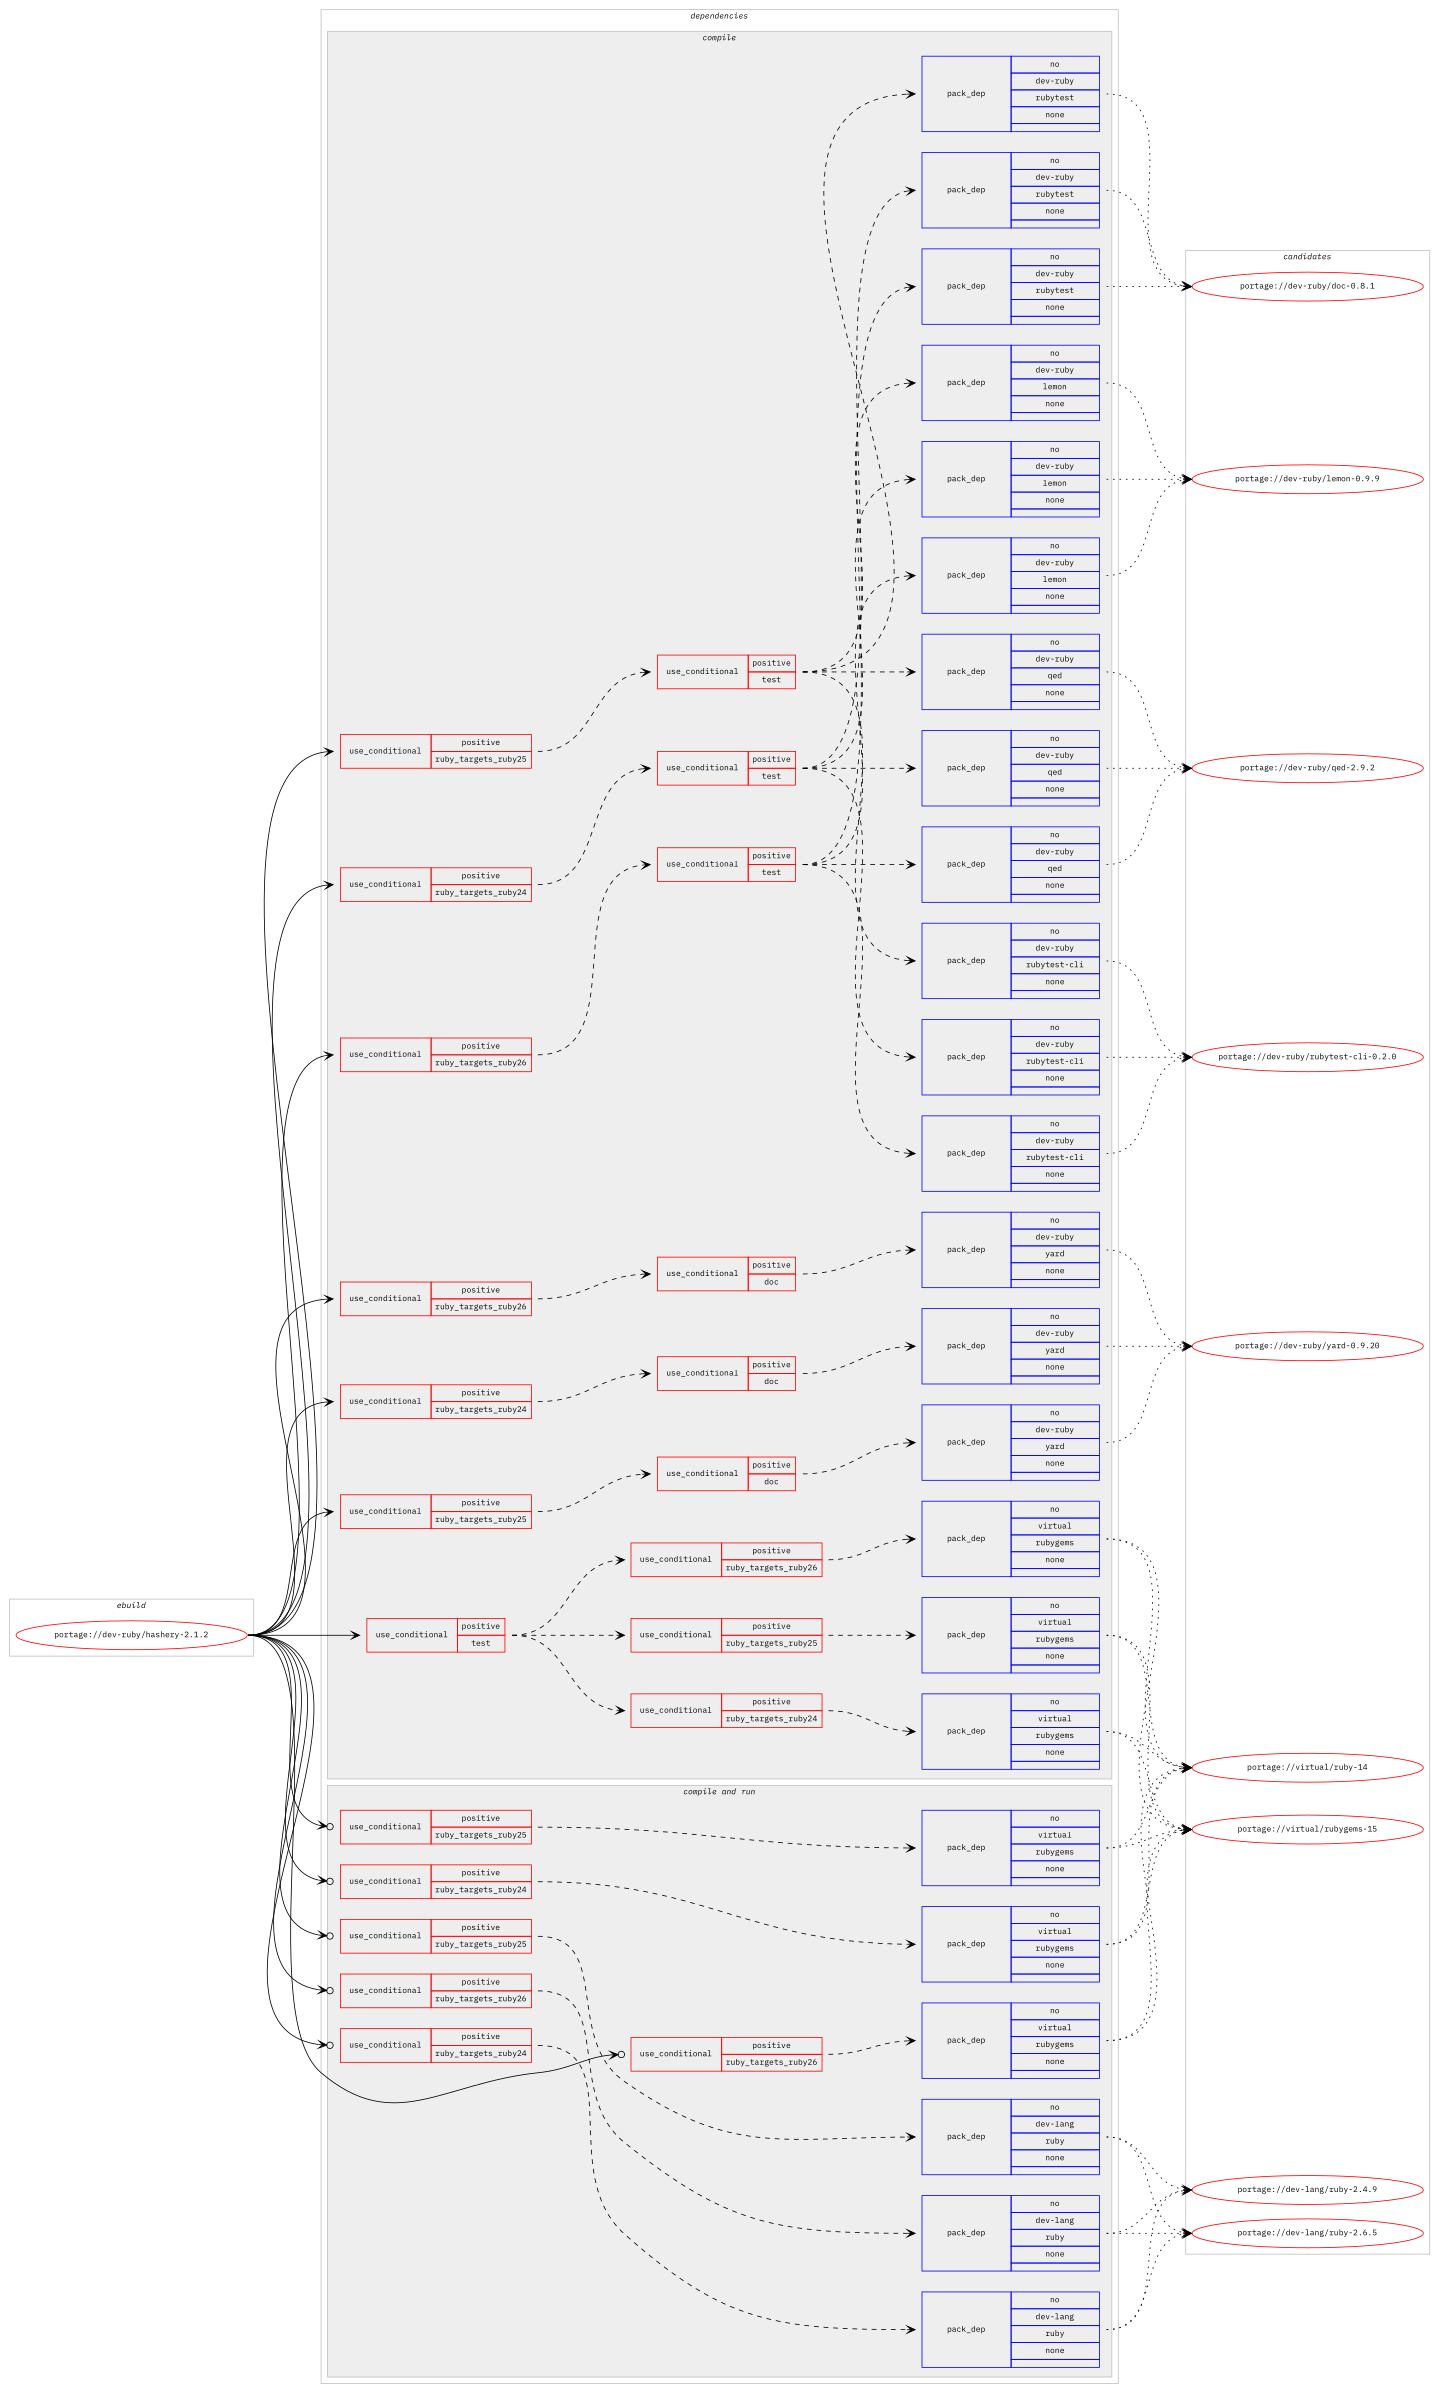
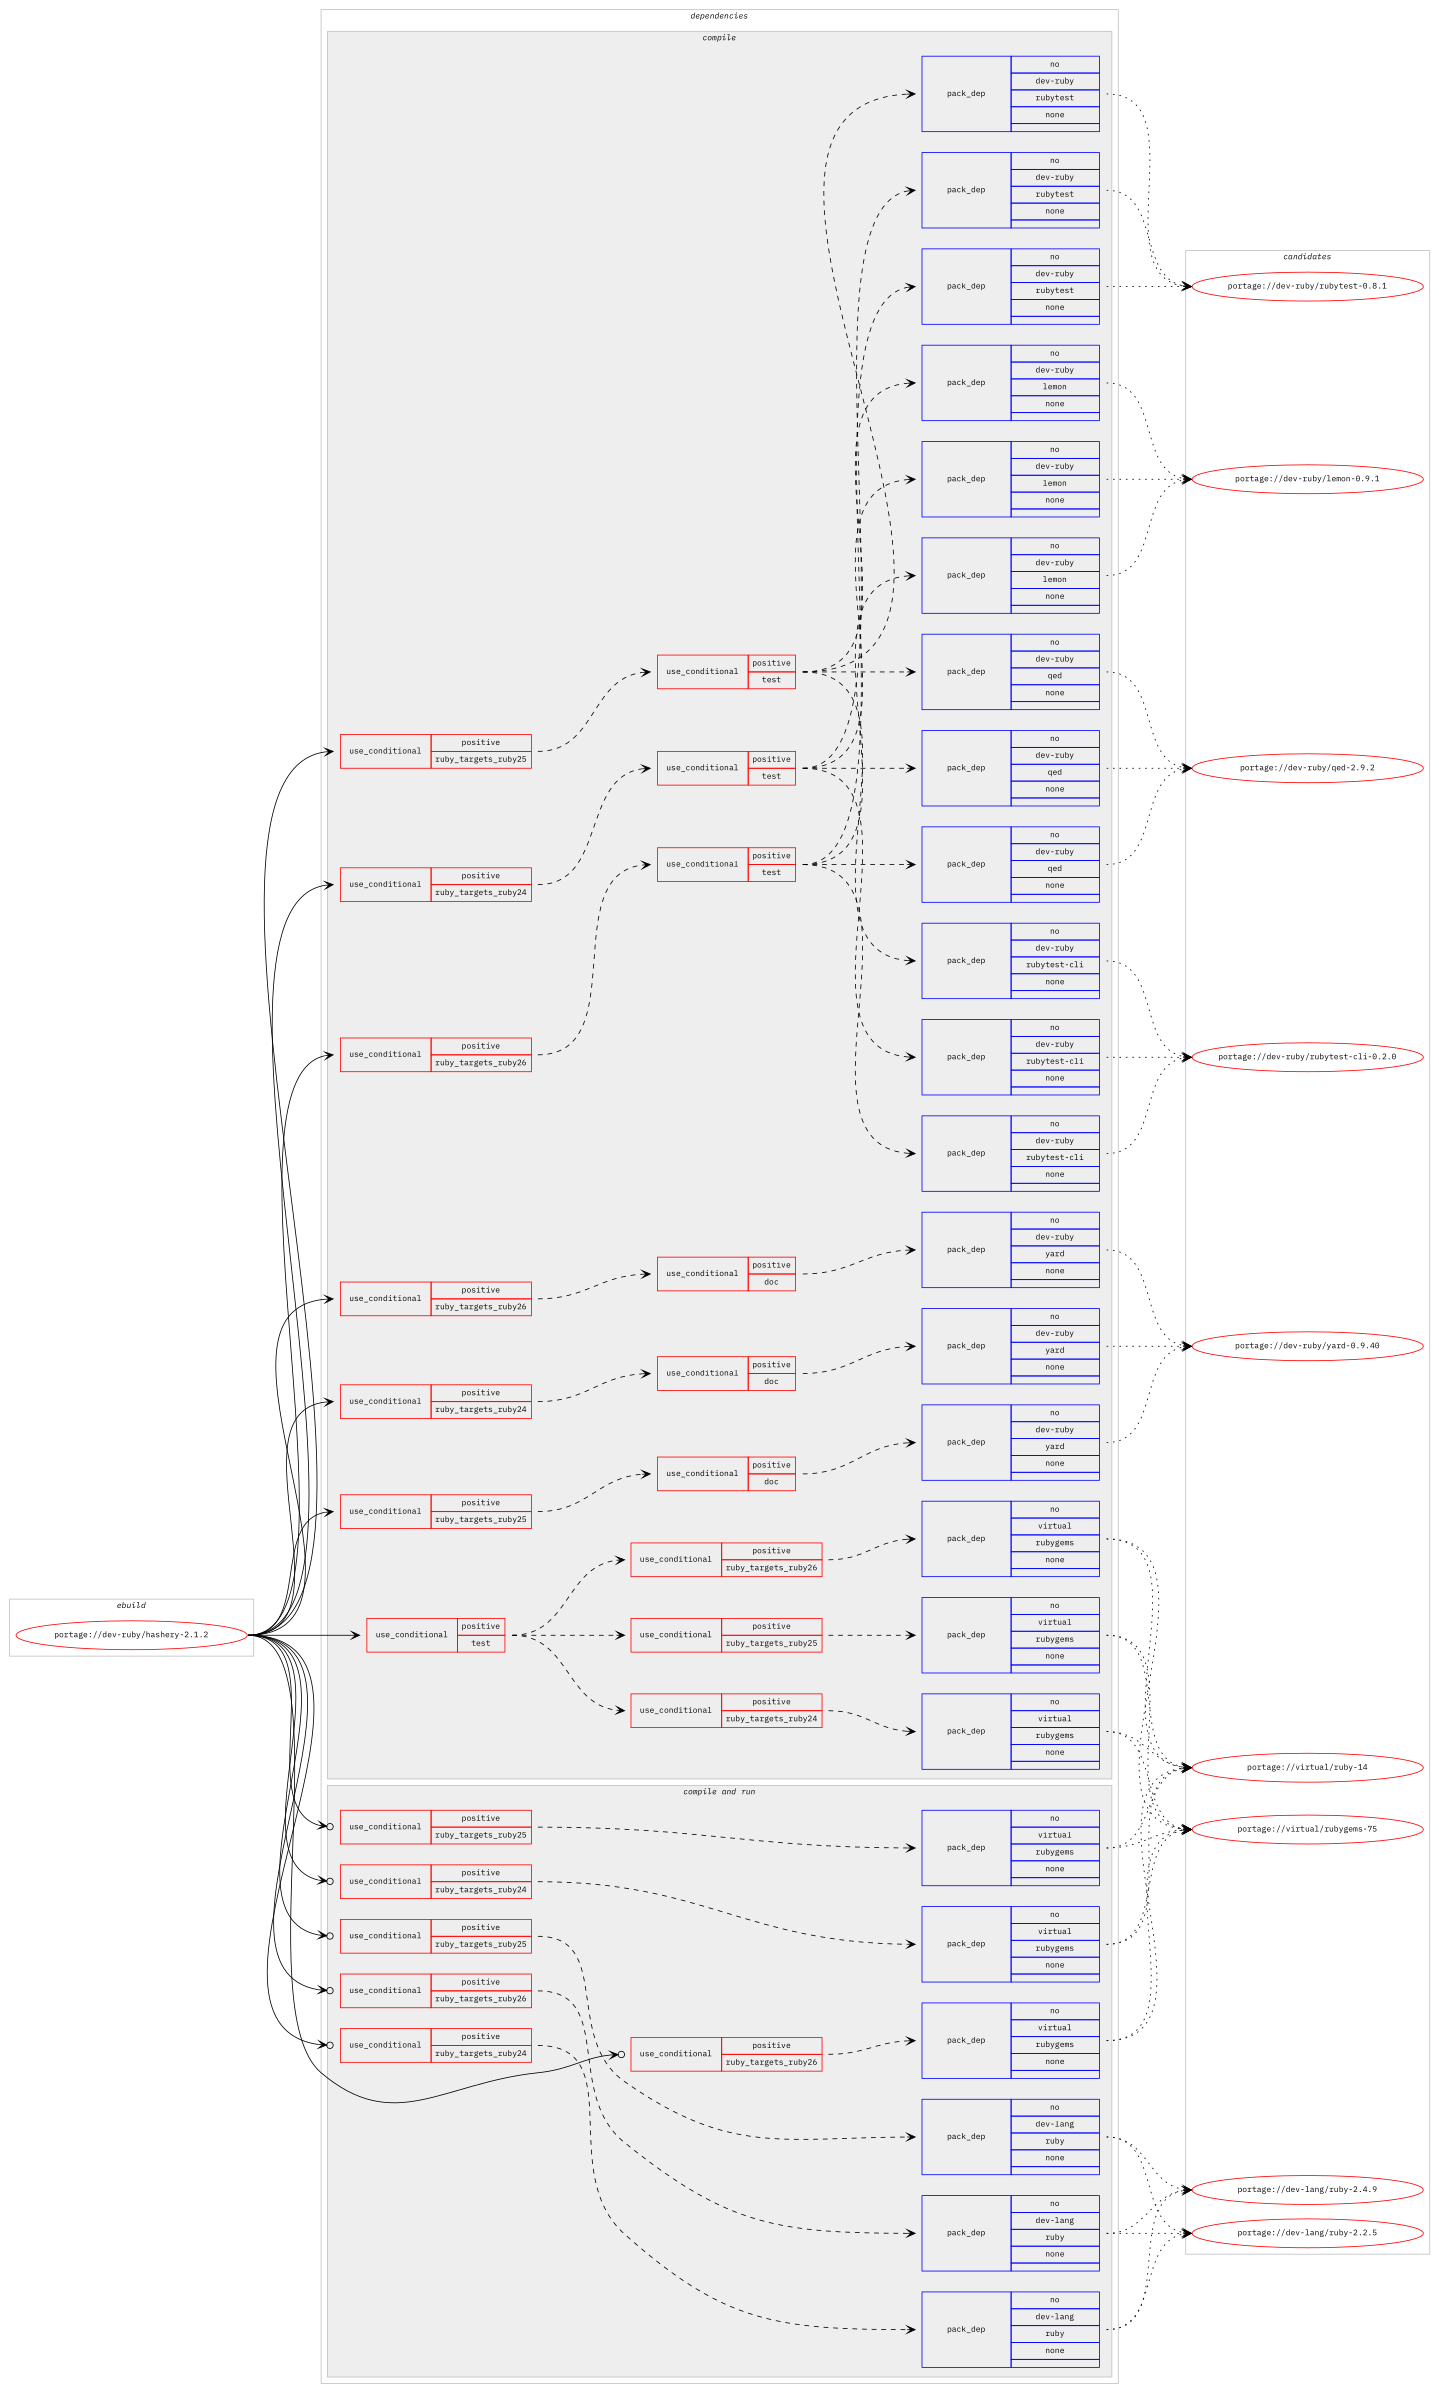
(1308, 287) -> (1308, 287)
(1308, 479) -> (1308, 479)
(1308, 1346) -> (1308, 1346)
(1308, 1830) -> (1308, 1830)
(1308, 2233) -> (1308, 2233)
